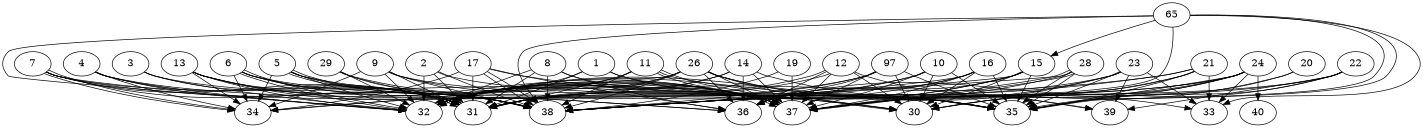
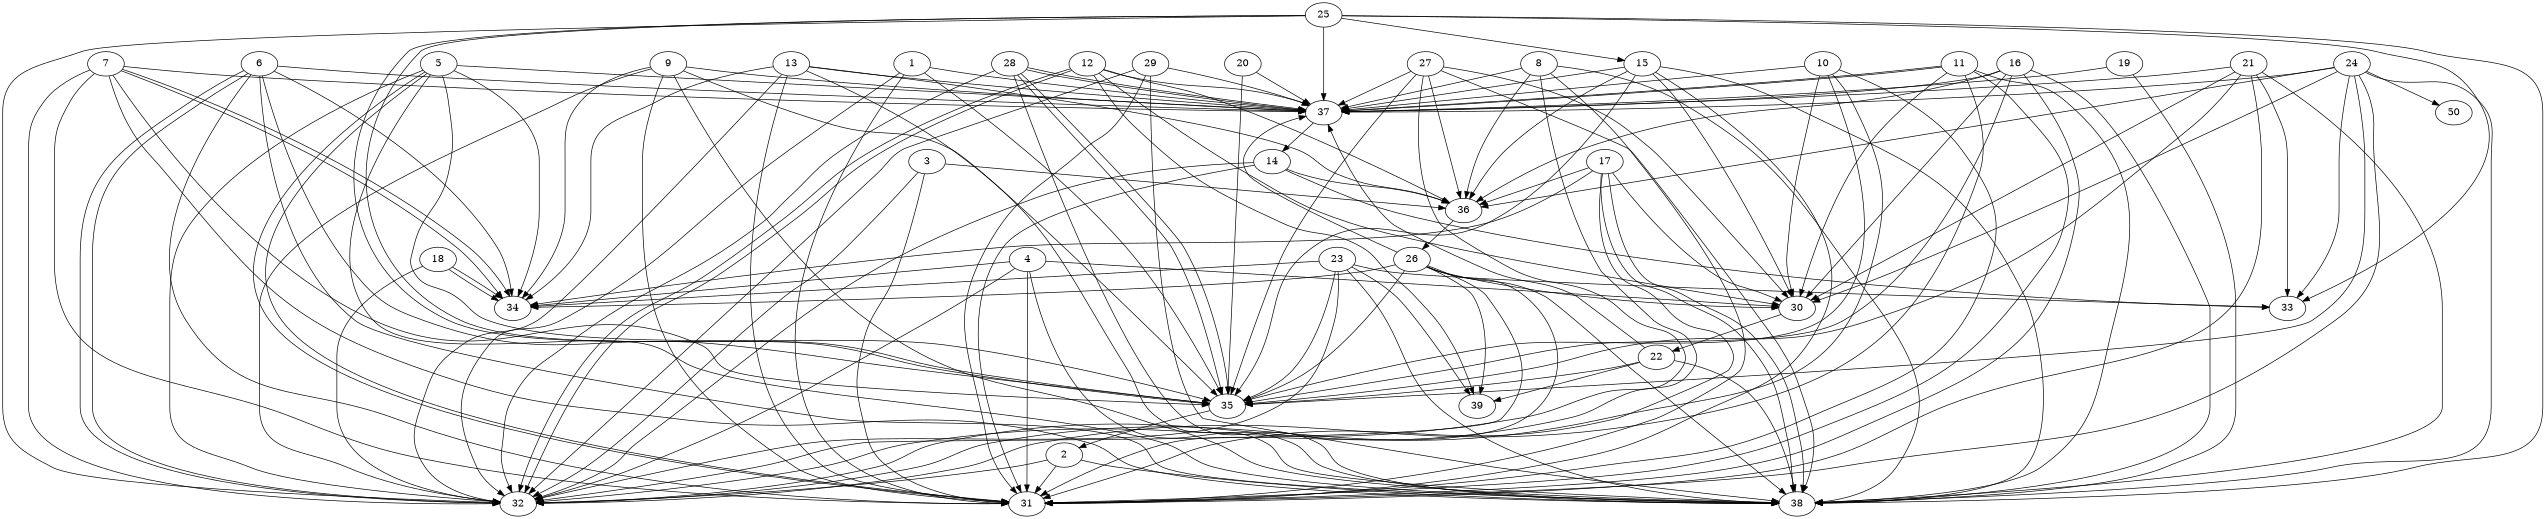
(1172, 15) -> (1324, 15)
(890, 64) -> (1426, 64)
(716, 86) -> (1440, 233)
(765, 86) -> (1299, 137)
(712, 94) -> (1172, 420)
(1141, 96) -> (1730, 332)
(1258, 113) -> (2454, 113)
none -> (438, 259)
